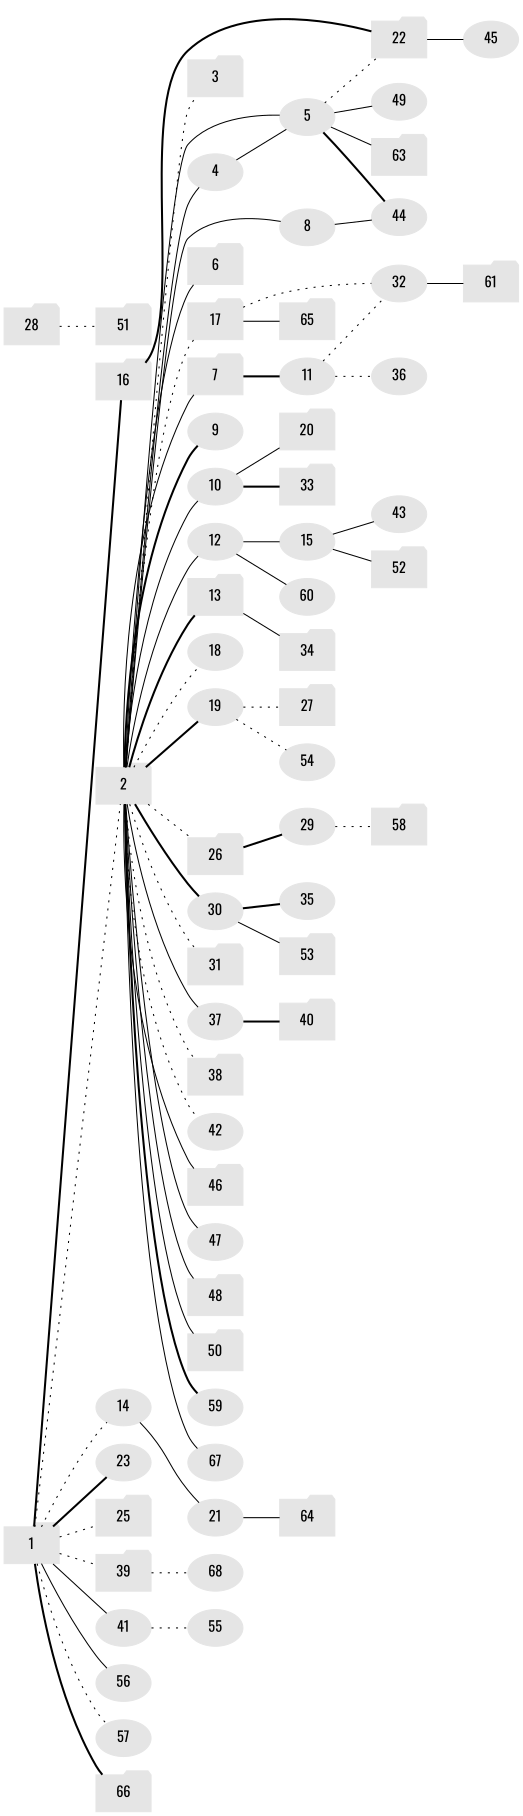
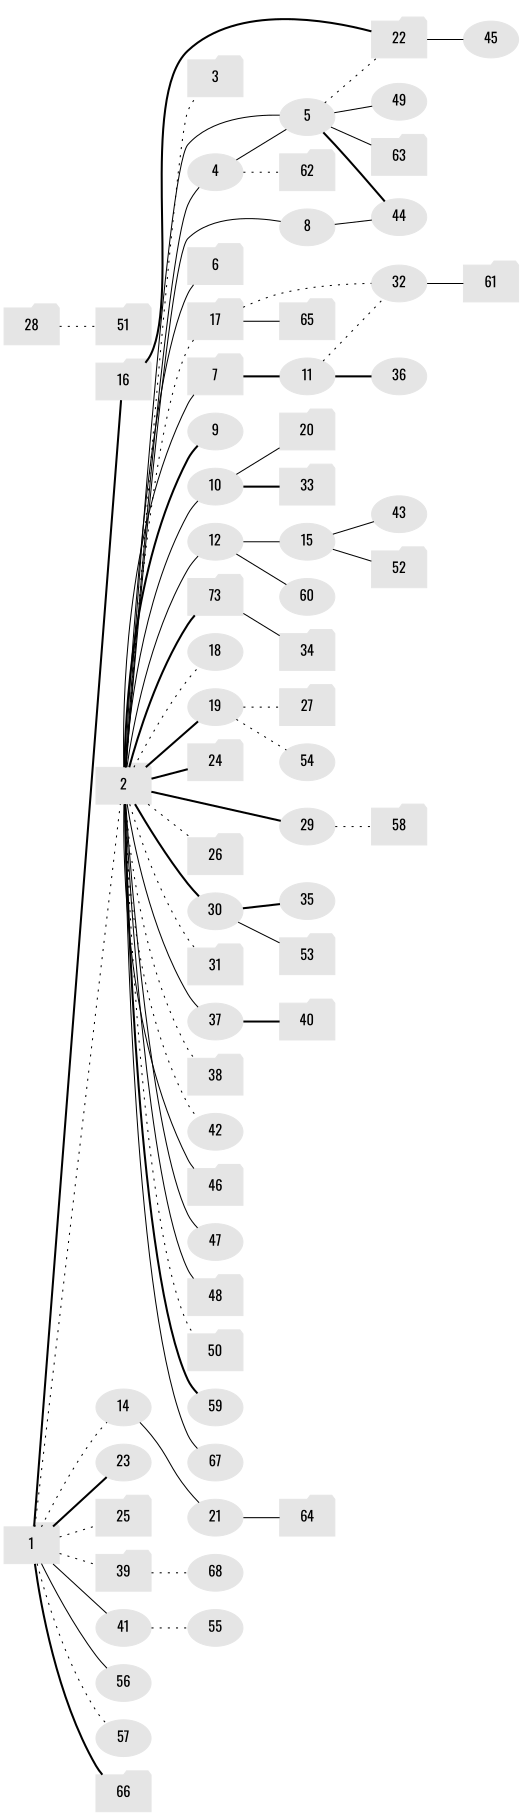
none -> (307, 172)
(353, 376) -> (353, 376)
(215, 597) -> (215, 597)
none -> (215, 762)
(263, 841) -> (216, 806)
(152, 1165) -> (152, 1165)
